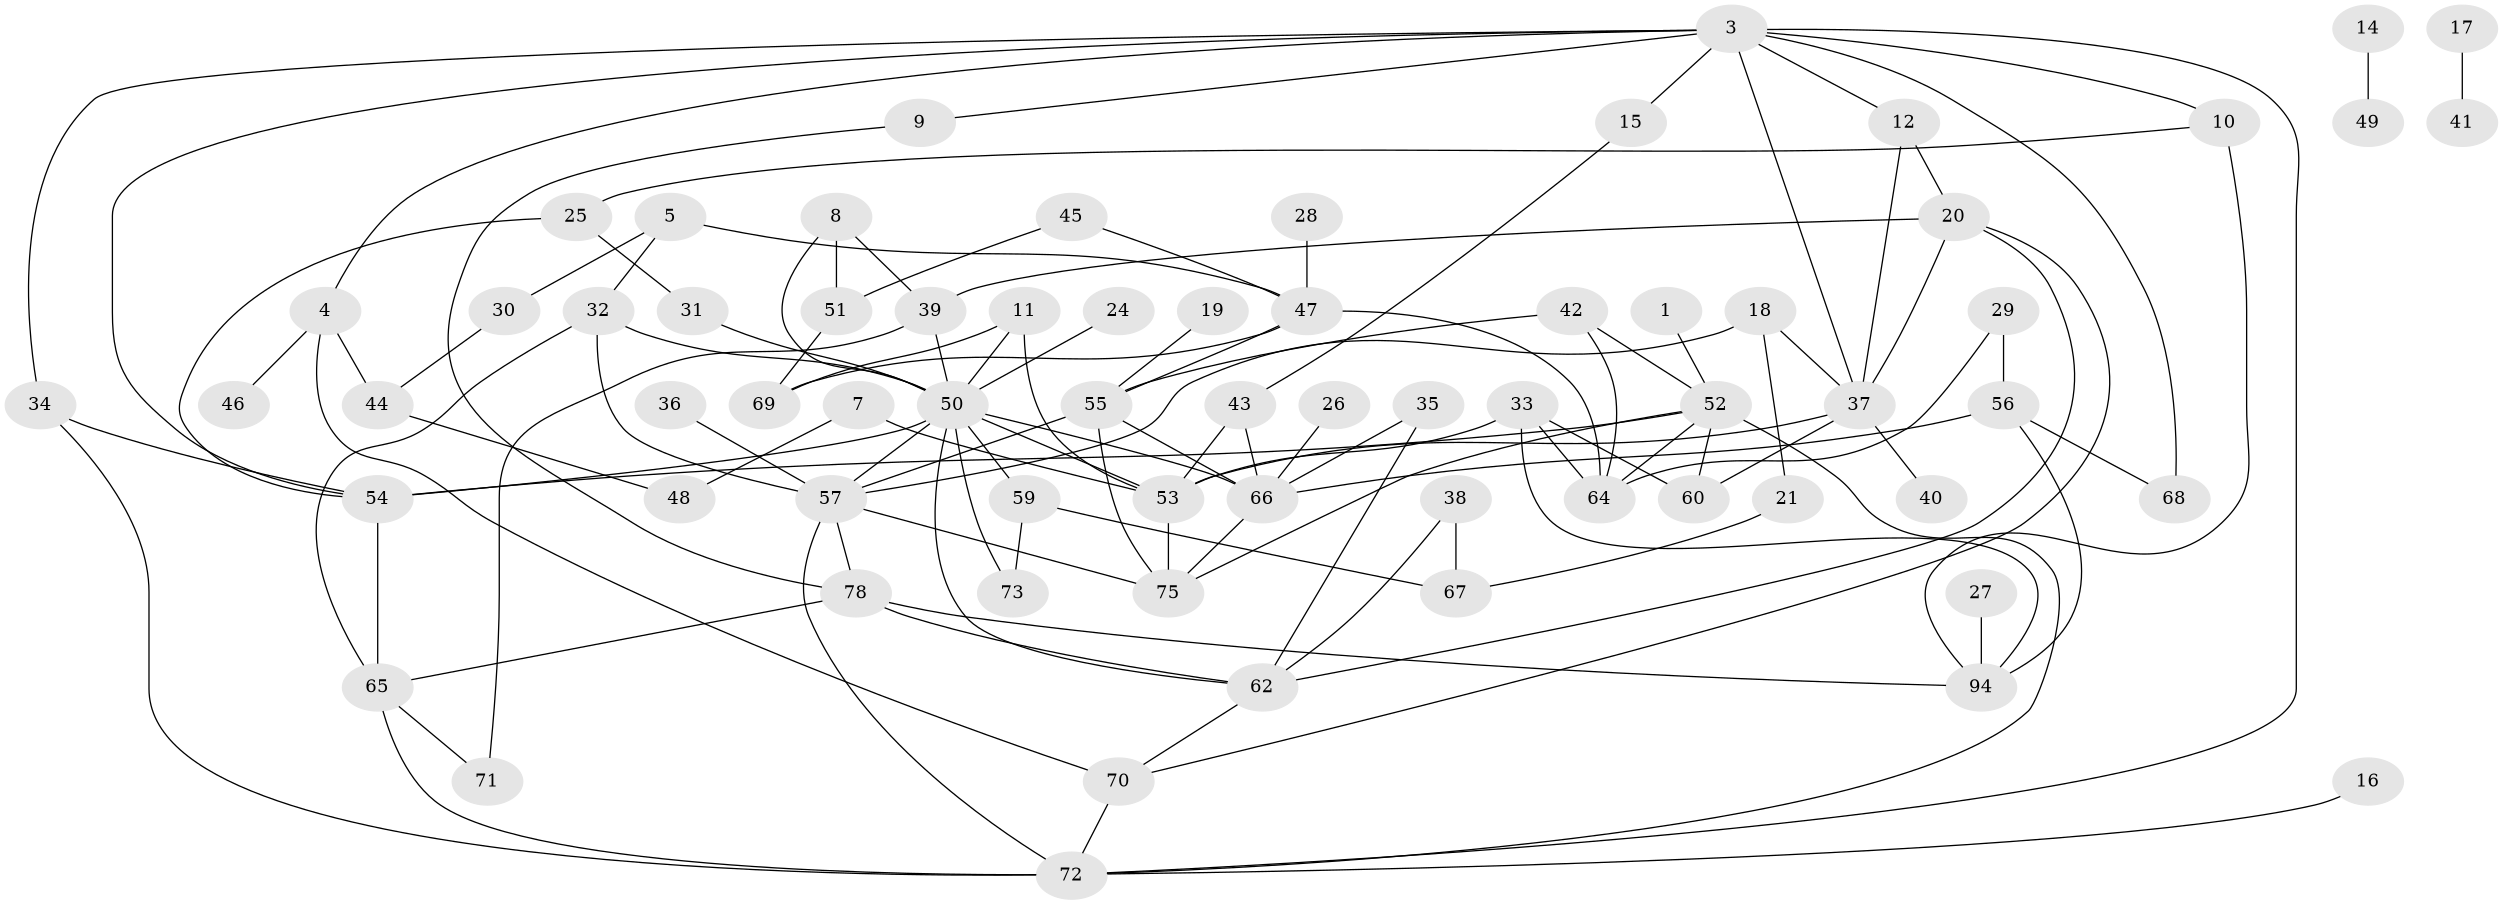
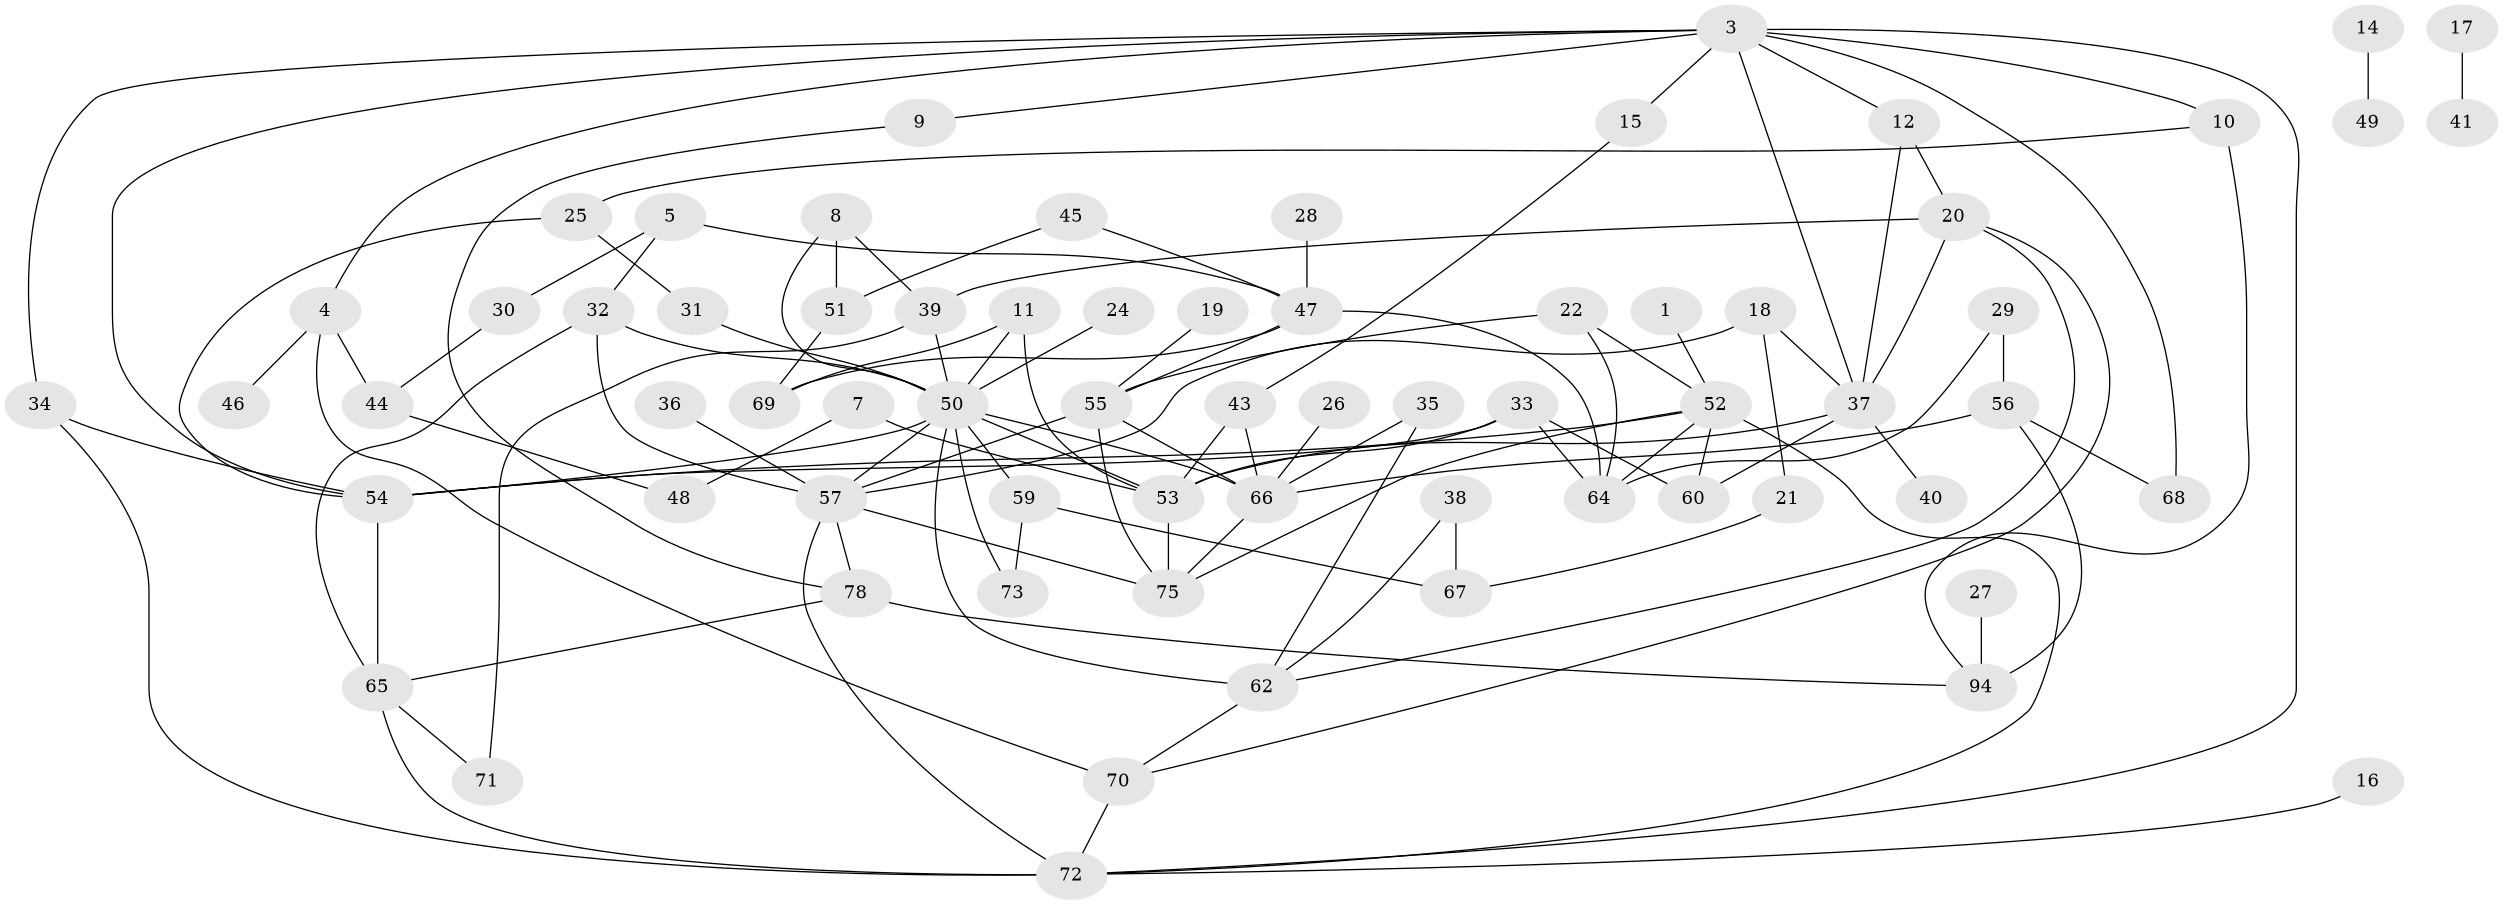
(1572, 311) -> (1572, 311)
(1796, 543) -> (956, 467)
(969, 633) -> none
